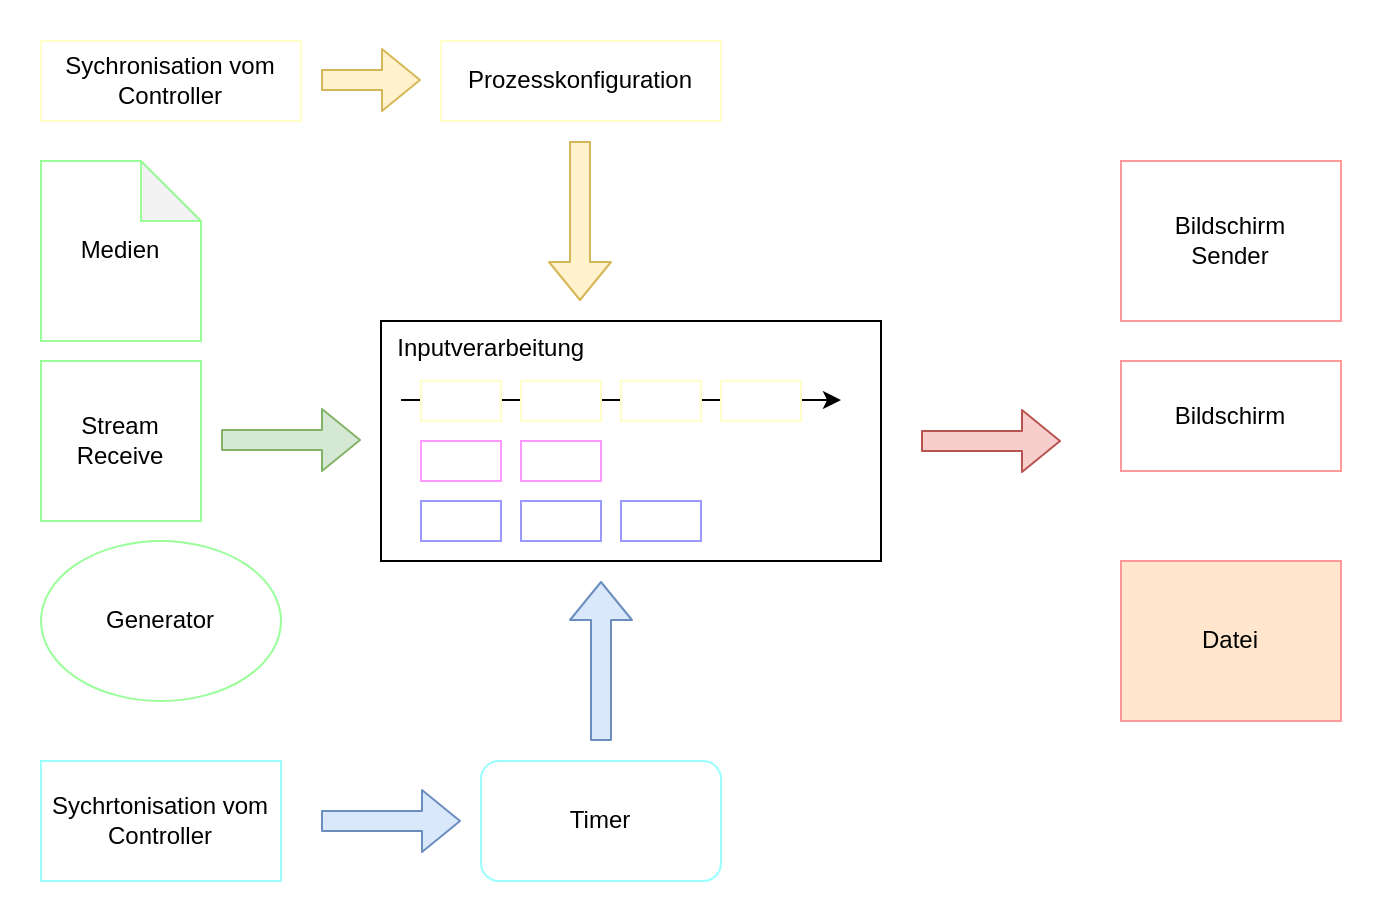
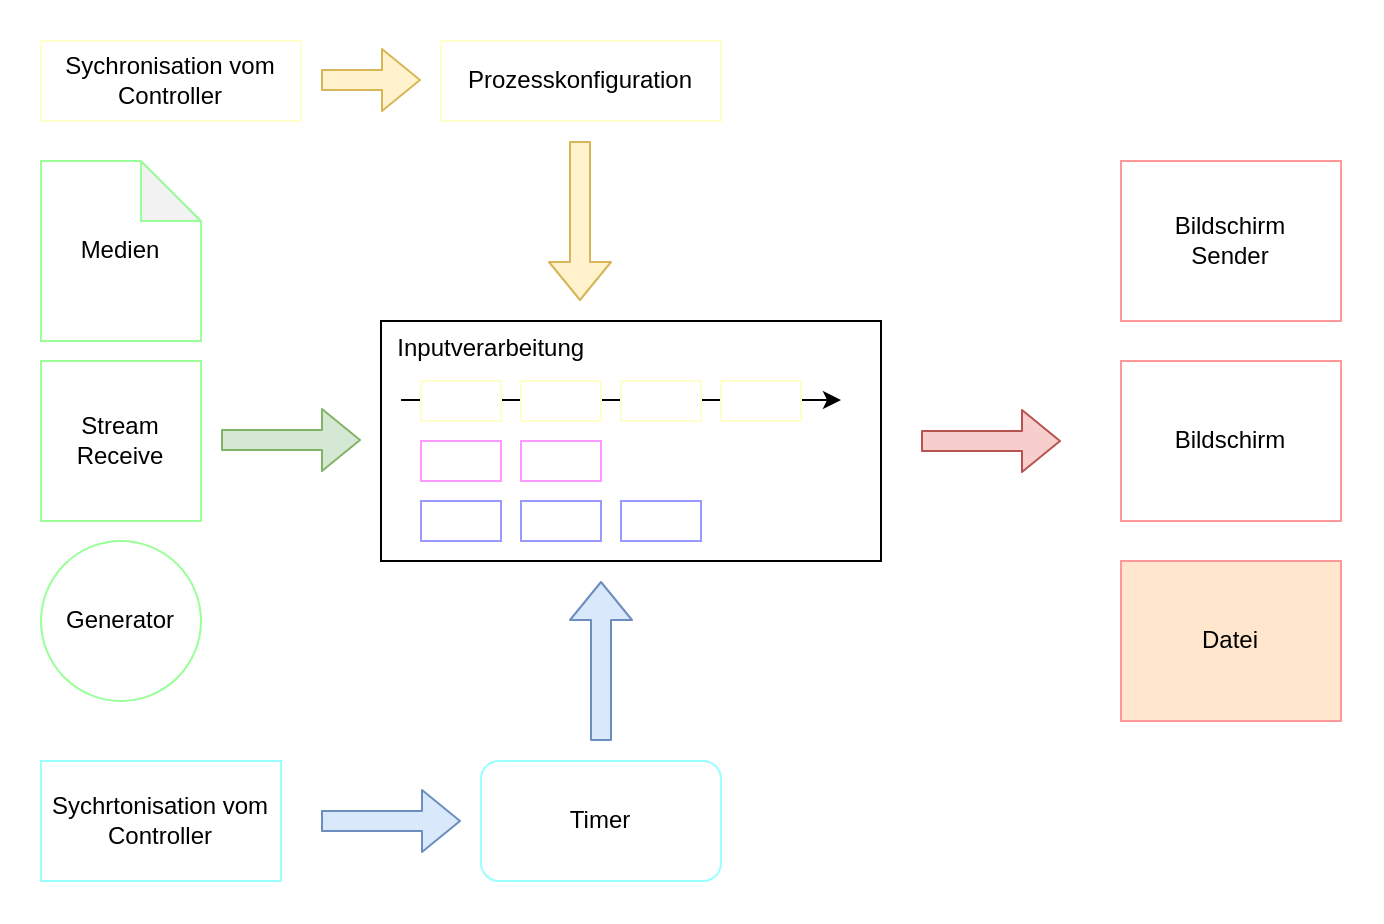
(1231, 416) -> (1231, 441)
(161, 621) -> (121, 621)
